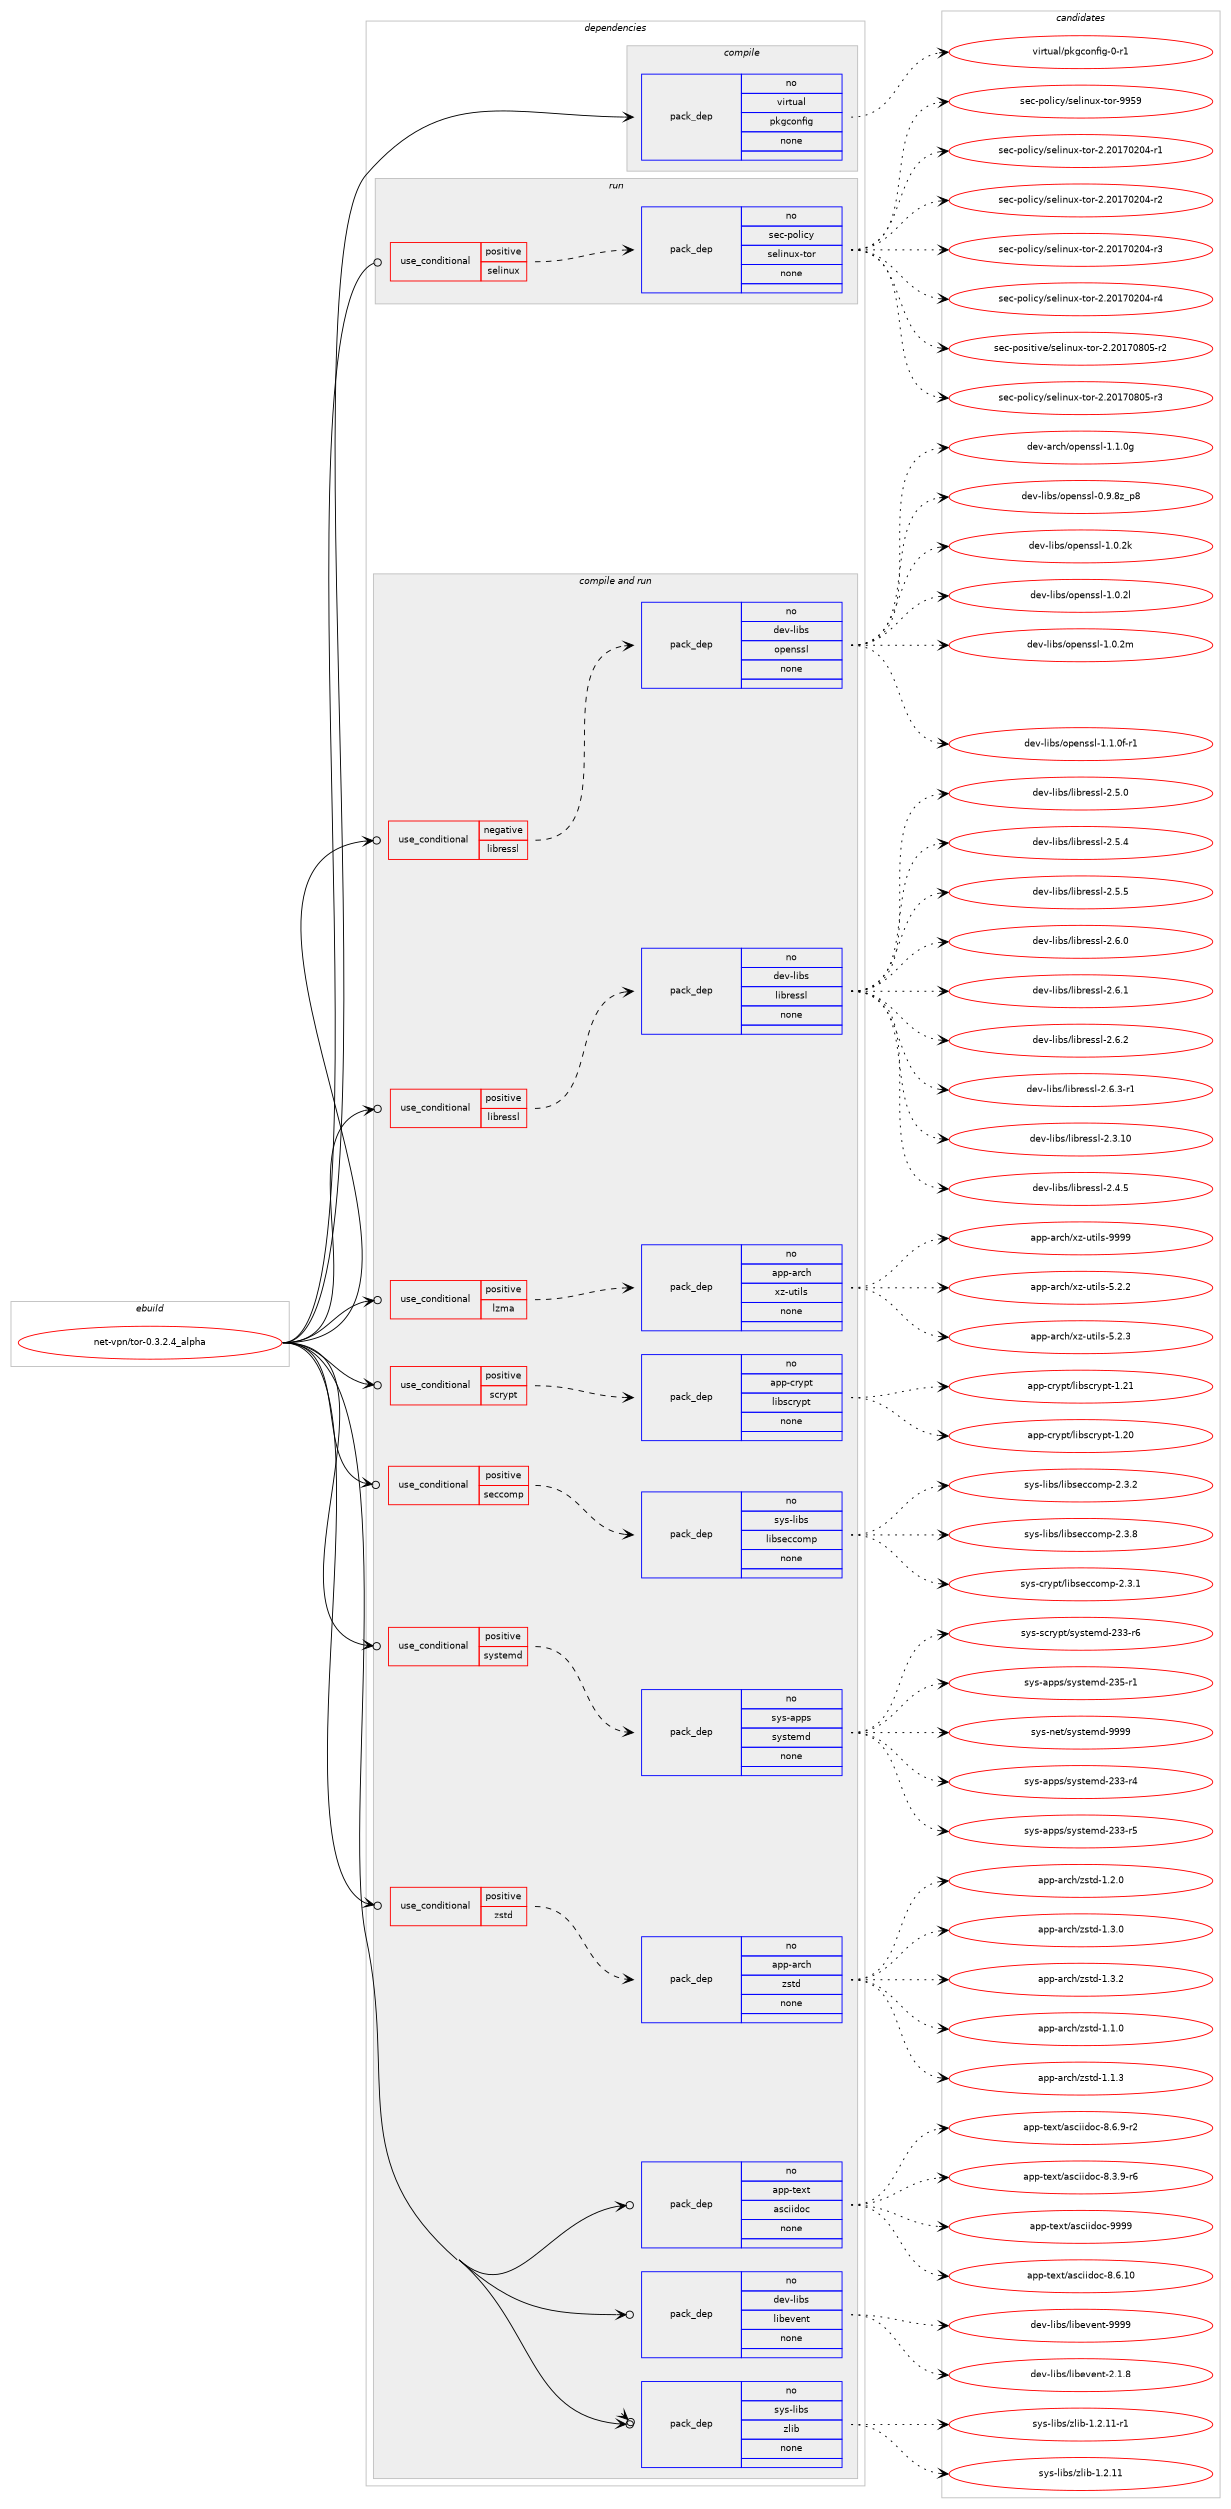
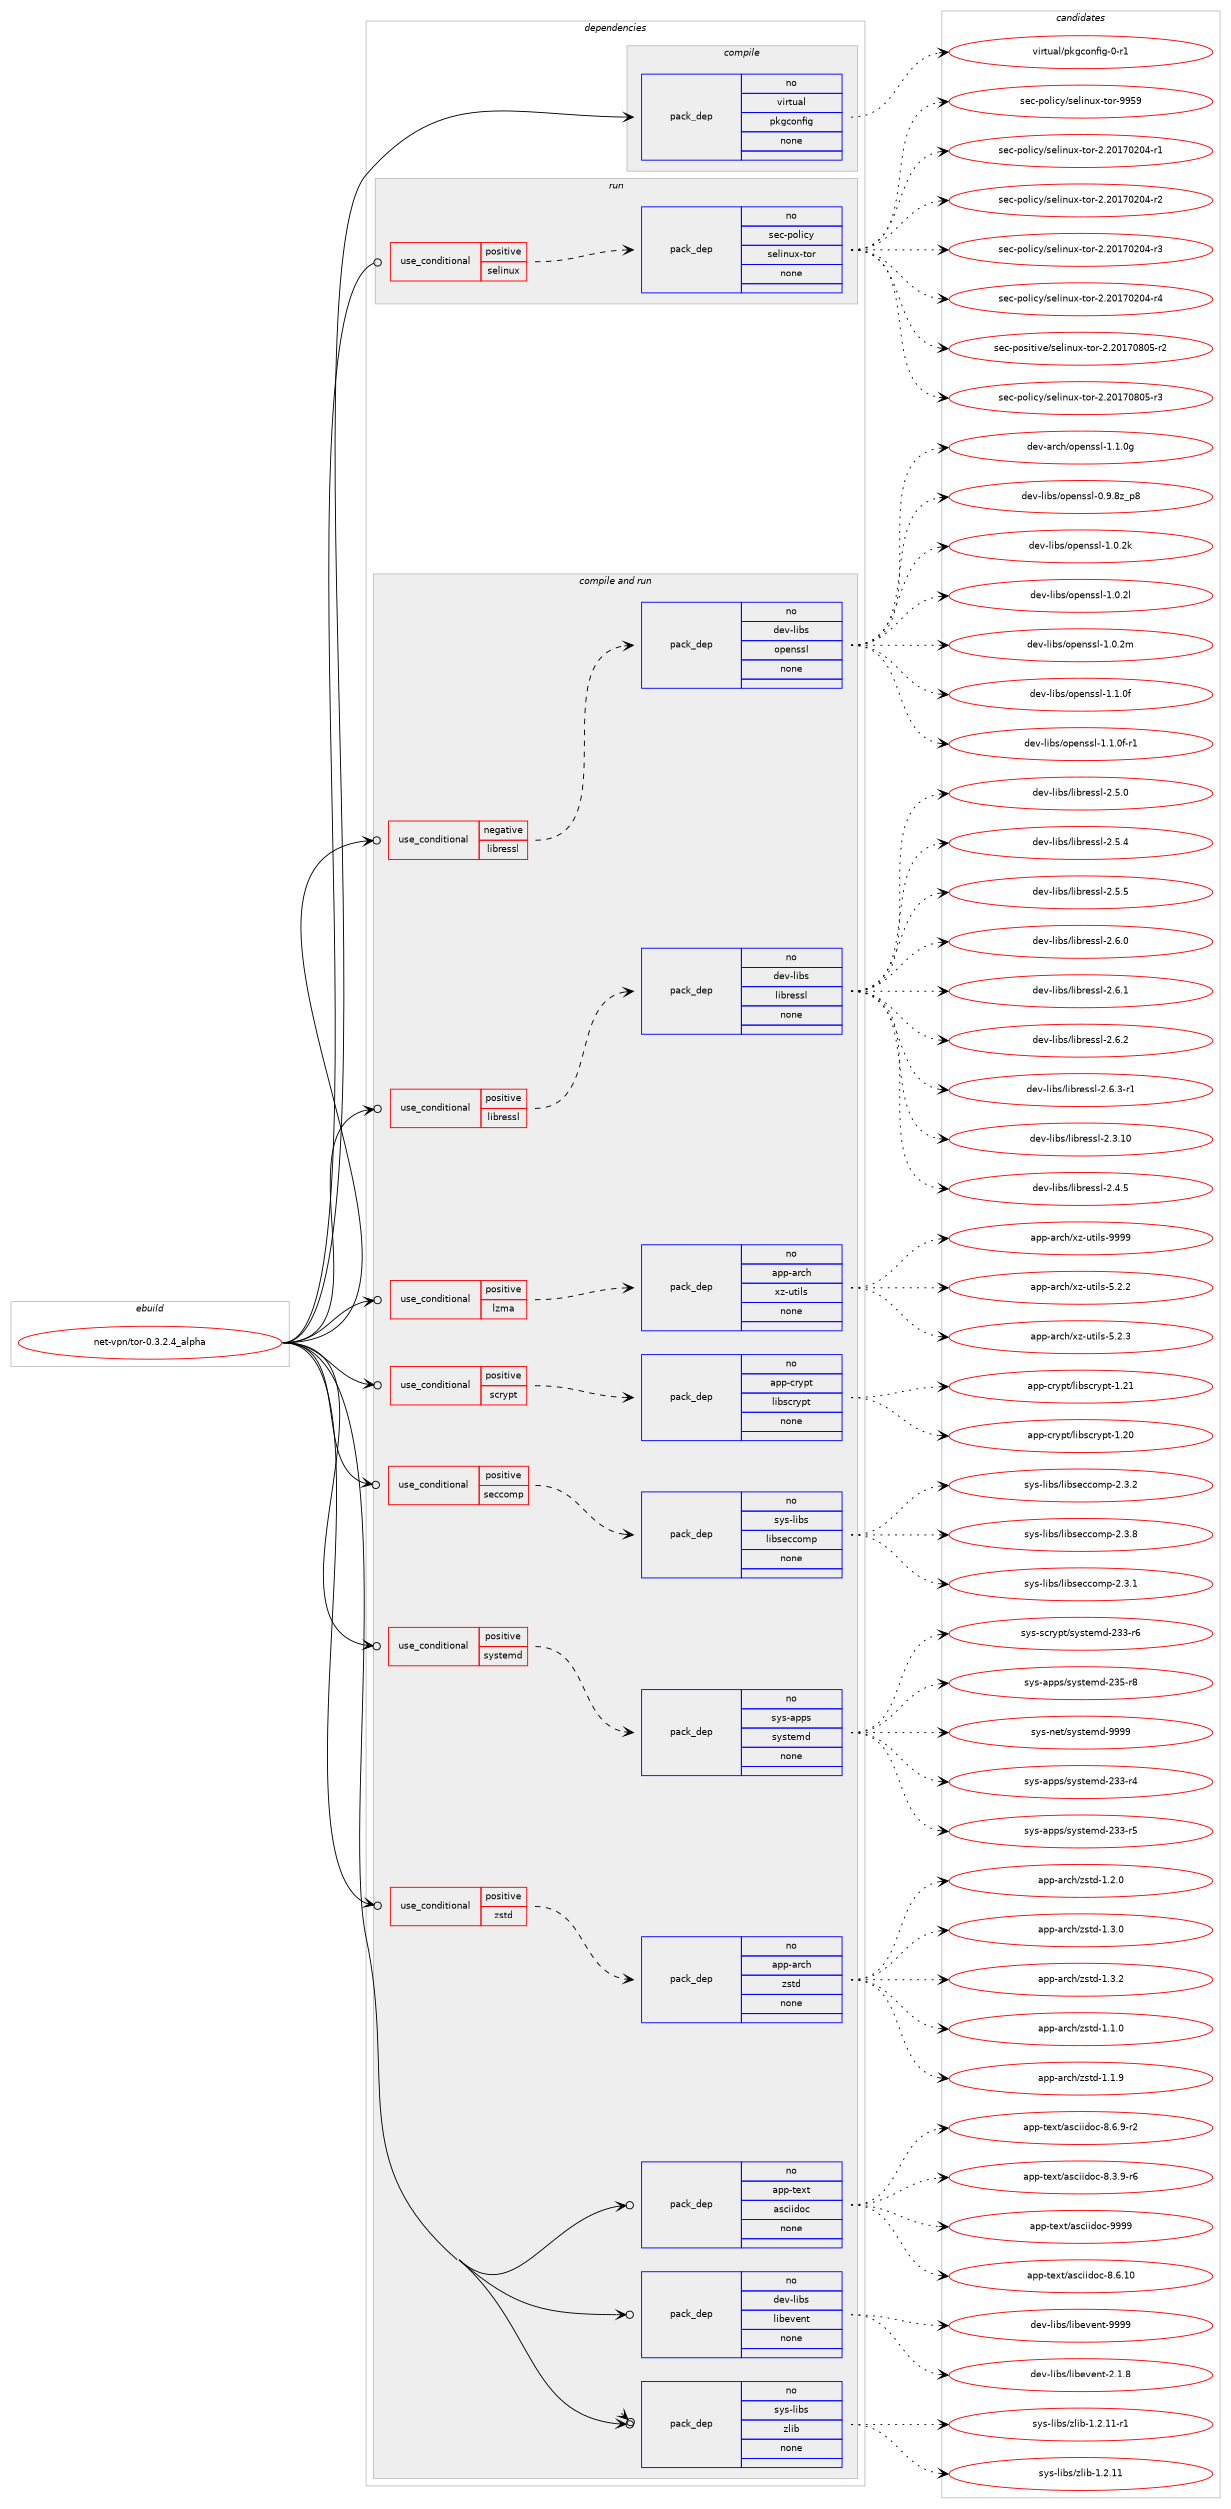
none -> (1081, 695)
(1081, 1584) -> (1081, 1584)
(1081, 1683) -> (1081, 1683)
(1081, 2079) -> (1081, 2079)
